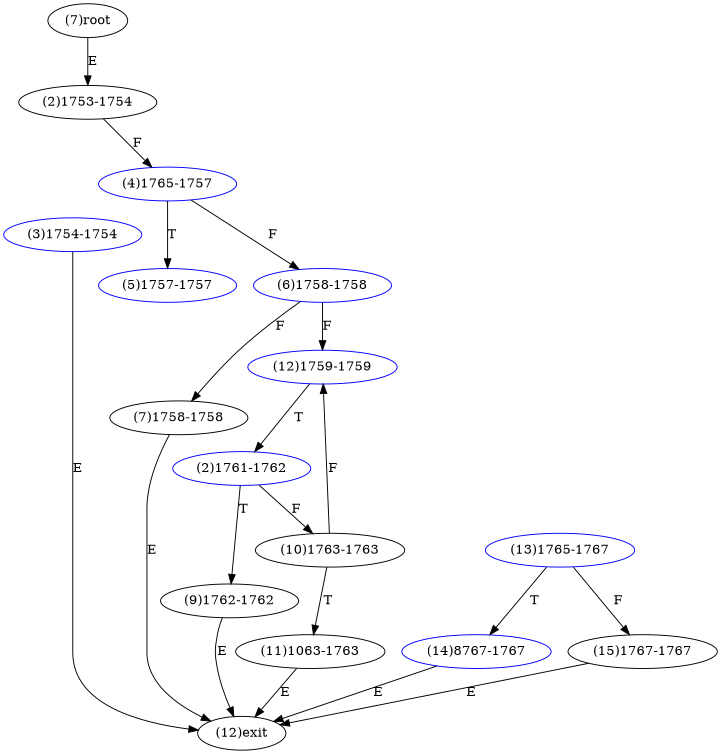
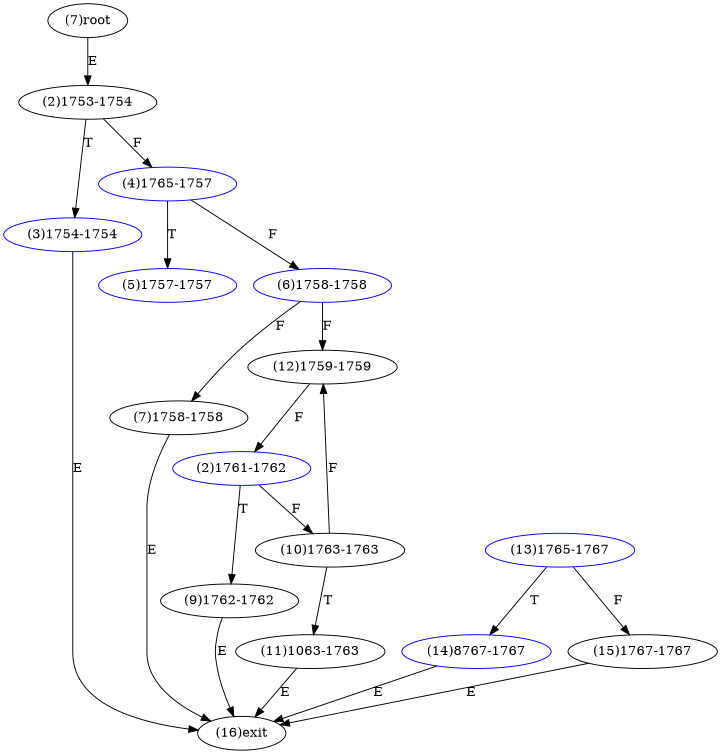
none -> (81, 164)
(323, 367) -> (323, 367)
(299, 418) -> (299, 418)
(242, 733) -> (242, 733)
